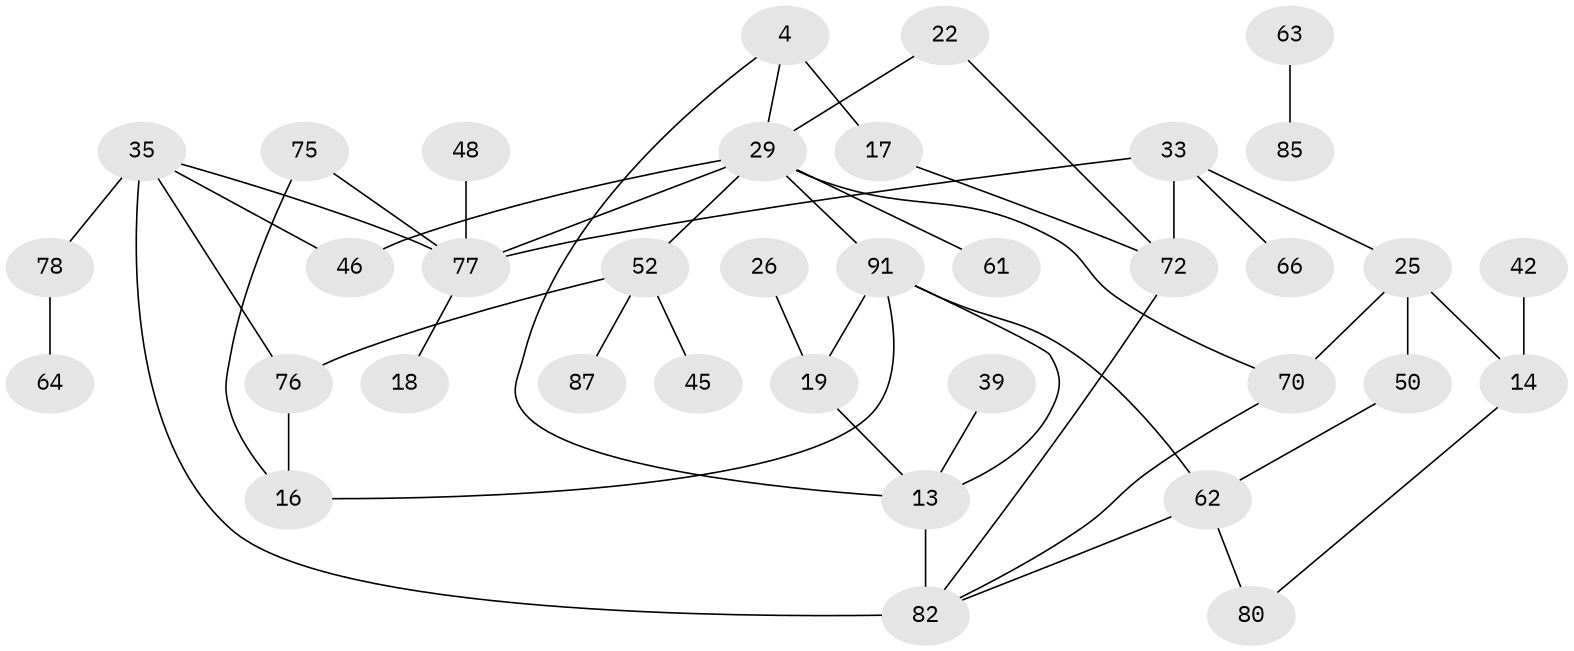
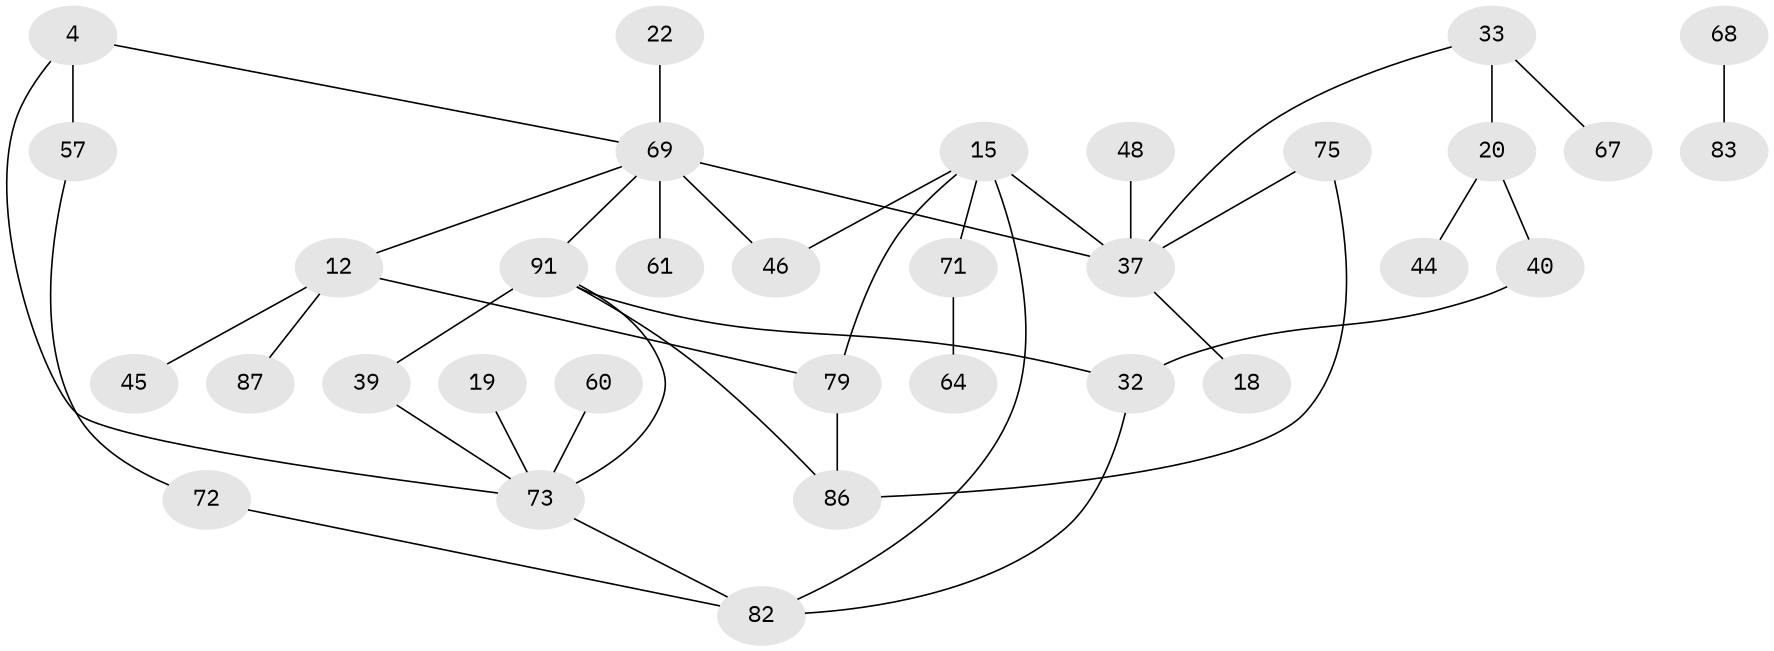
(1290, 35) -> (1724, 35)
(142, 152) -> (984, 152)
(763, 152) -> (660, 152)
(879, 152) -> (73, 152)
(1059, 152) -> none
(1290, 152) -> (1724, 152)
(1174, 210) -> none
(50, 268) -> (953, 268)
(466, 268) -> (1131, 268)
(645, 268) -> (339, 268)
(764, 268) -> none
(1290, 268) -> (1608, 152)
(1408, 268) -> (1492, 152)
(1524, 268) -> none
(847, 326) -> (455, 326)
(289, 384) -> (837, 384)
none -> (599, 384)
(1292, 384) -> none
(1408, 384) -> (1540, 268)
(1524, 384) -> (1424, 268)
(289, 500) -> (837, 500)
(926, 500) -> (541, 500)
(1208, 500) -> (1131, 384)
(1251, 616) -> none
